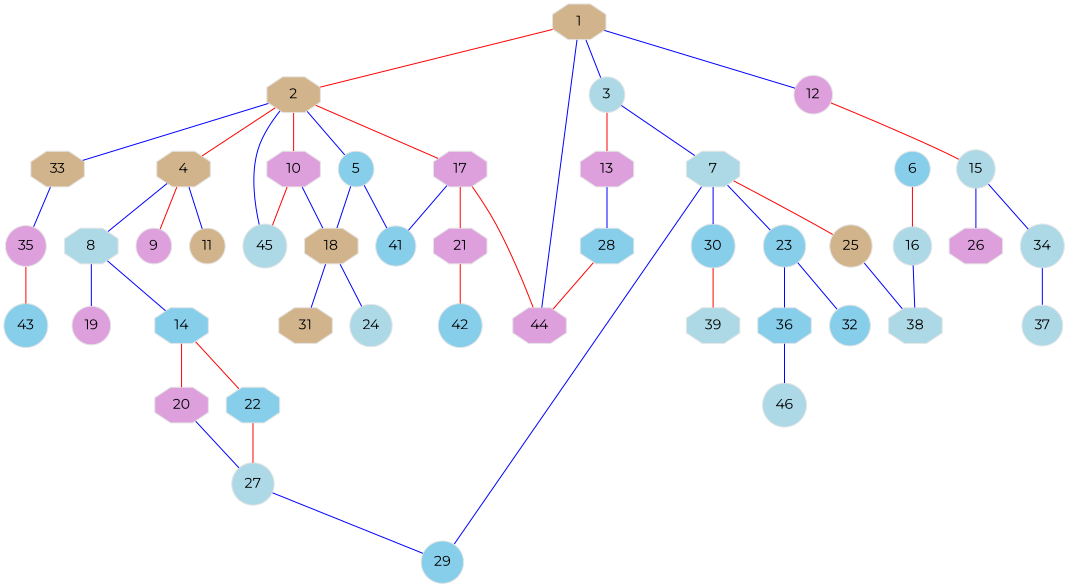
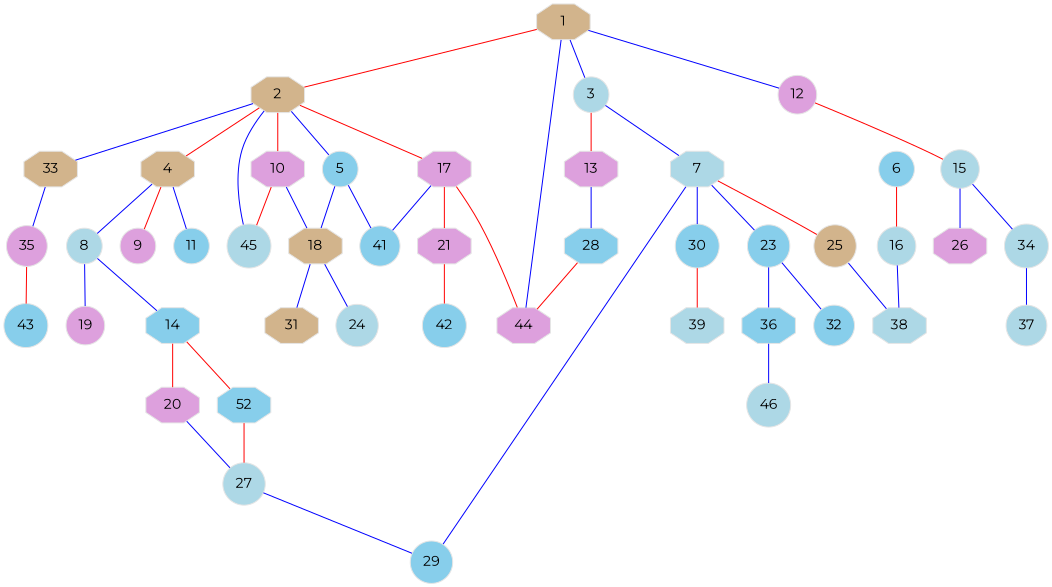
(91, 246) -> (84, 246)
(207, 246) -> (191, 246)
(253, 405) -> (244, 405)
